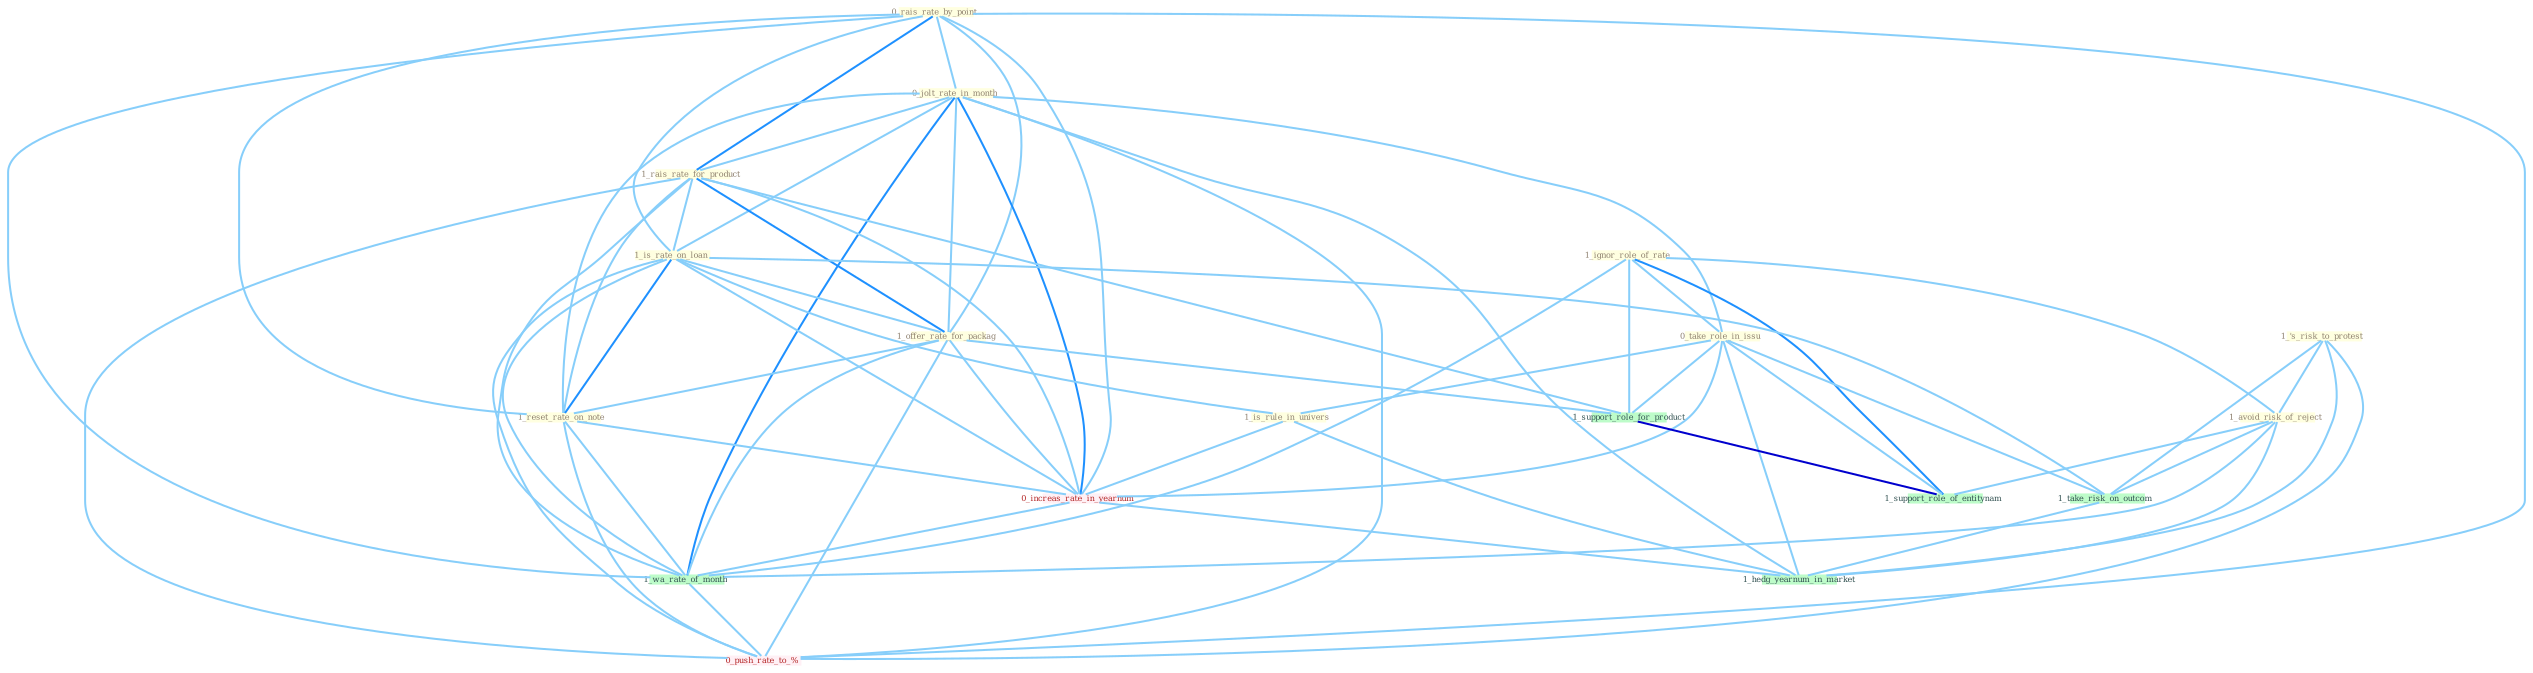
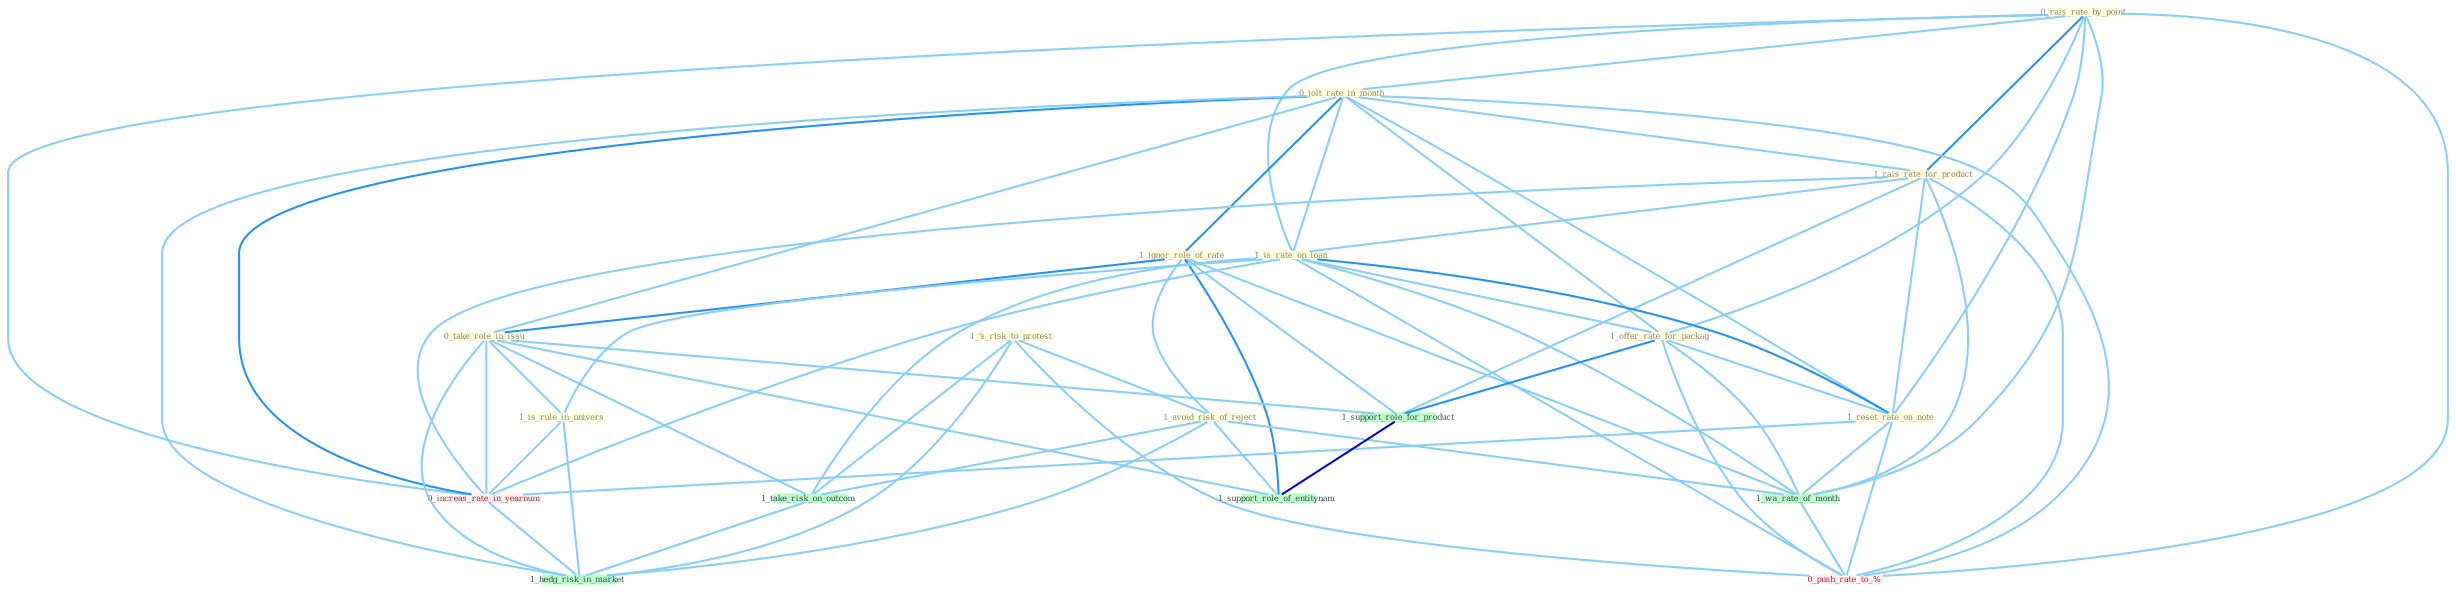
(808, 248) -> none
(1676, 296) -> (835, 296)
(787, 350) -> (1256, 182)
(1289, 377) -> (1530, 377)
(1011, 419) -> none
(884, 539) -> none
(1799, 580) -> (580, 580)
